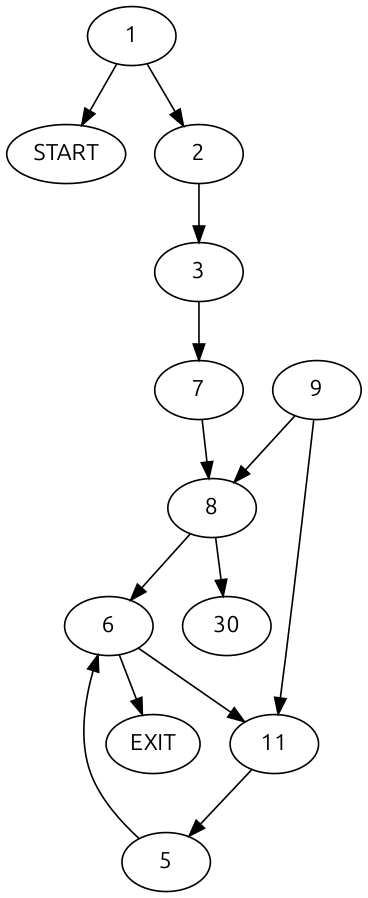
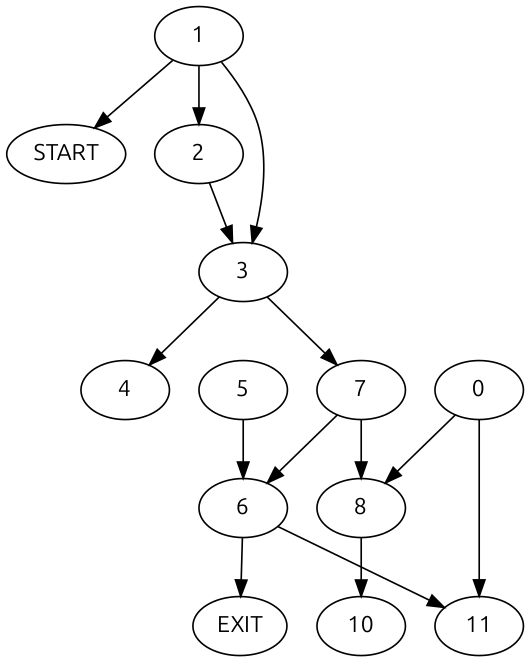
none -> (261, 140)
none -> (125, 390)
(317, 390) -> (479, 390)
(166, 561) -> (308, 443)
(227, 626) -> (361, 626)
(226, 797) -> none
